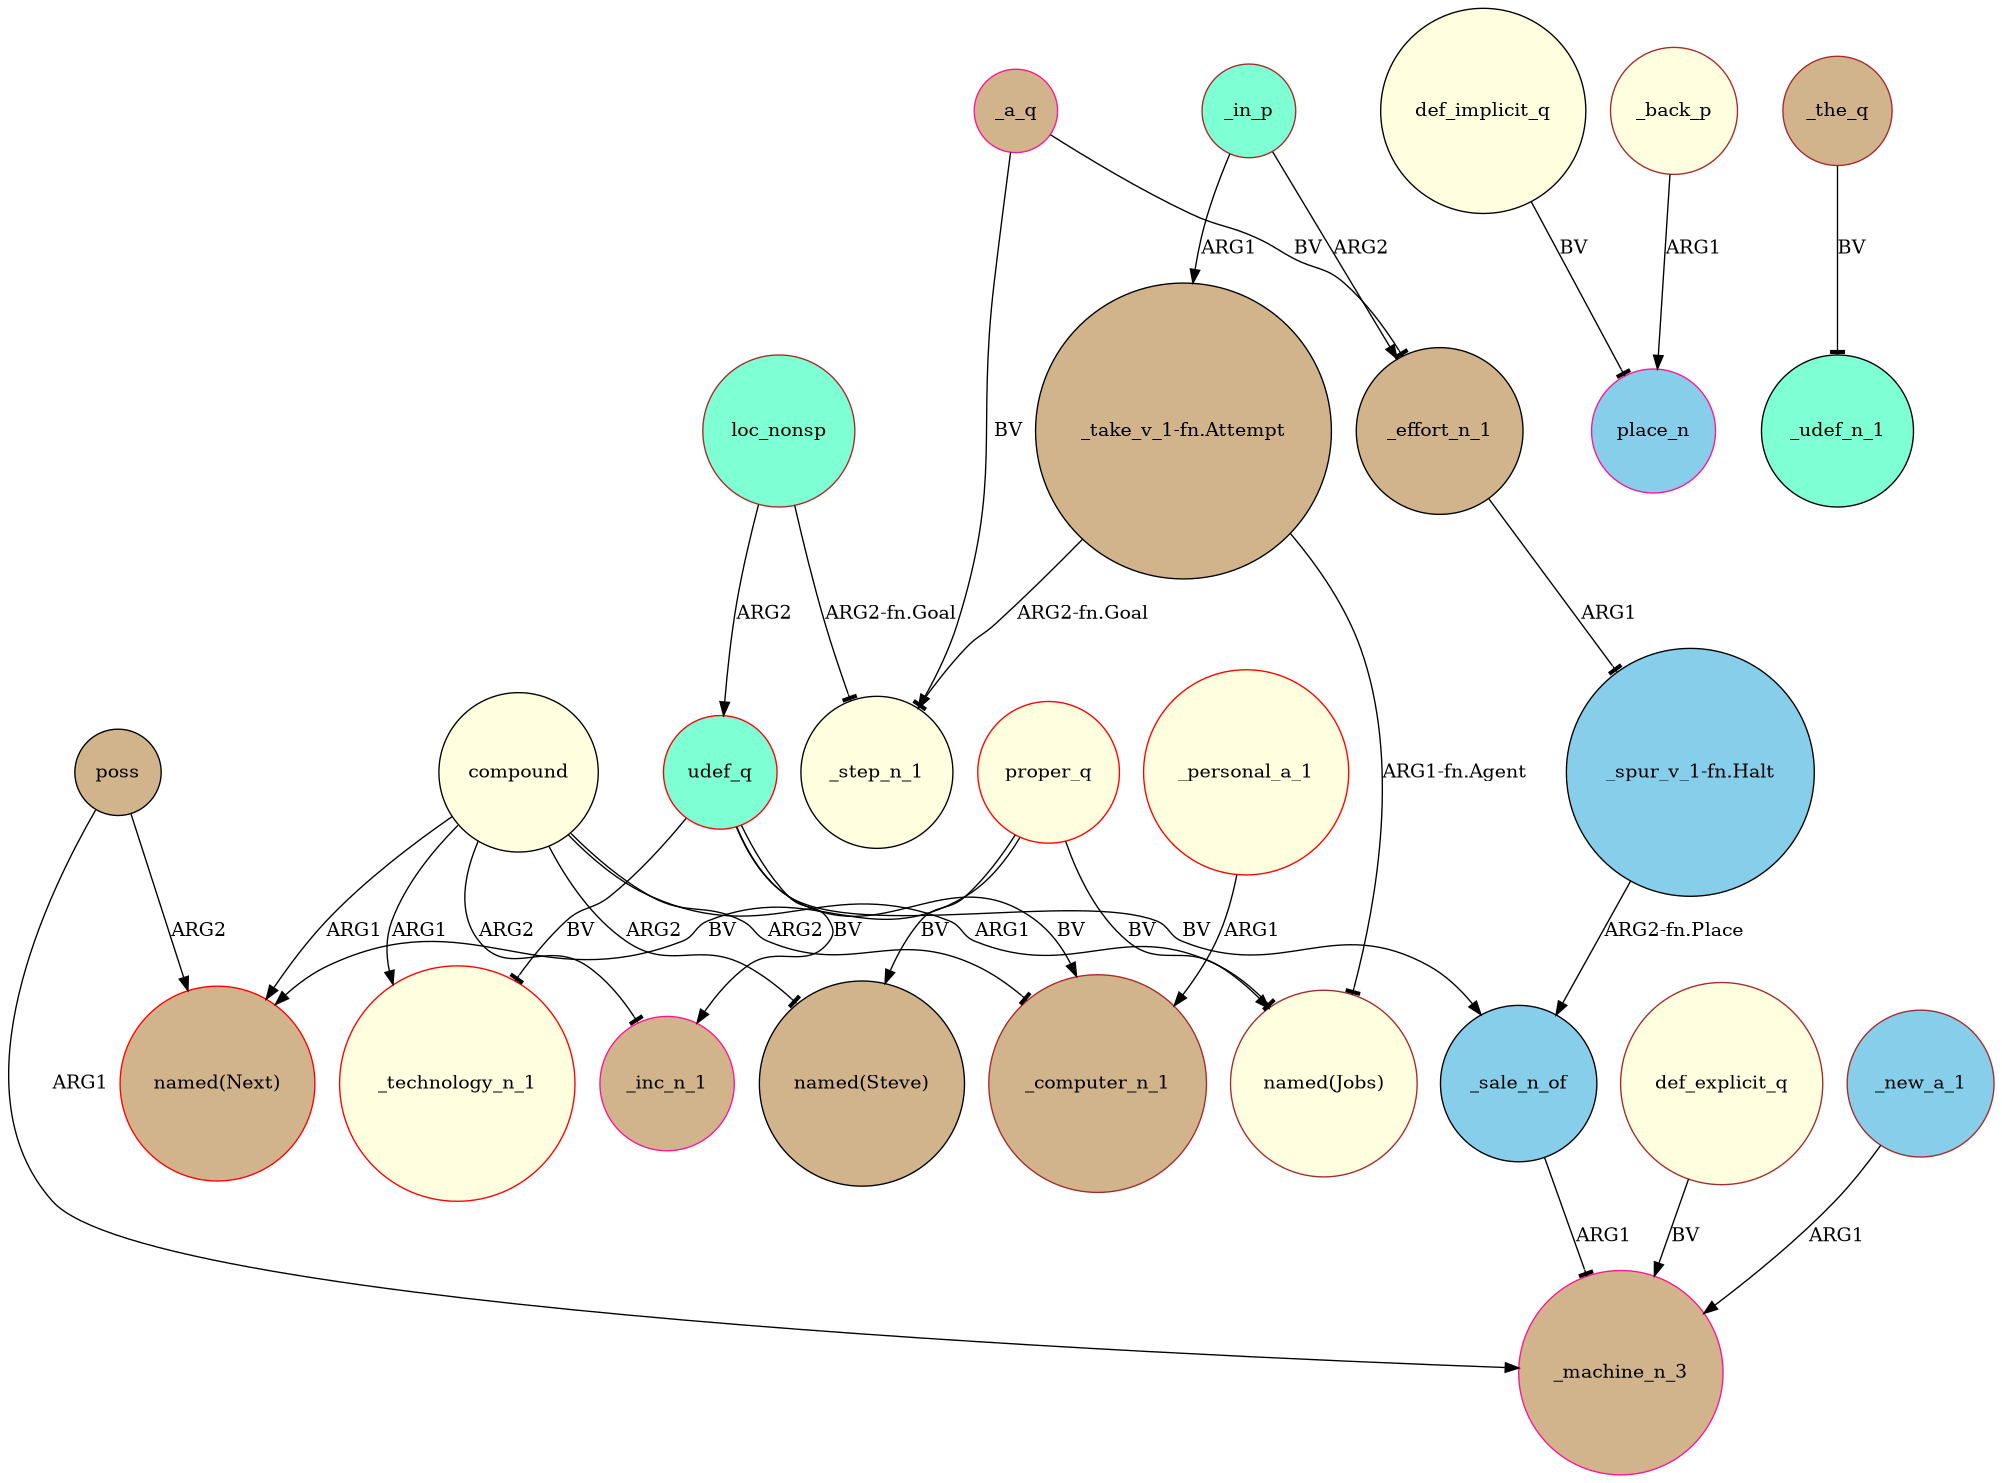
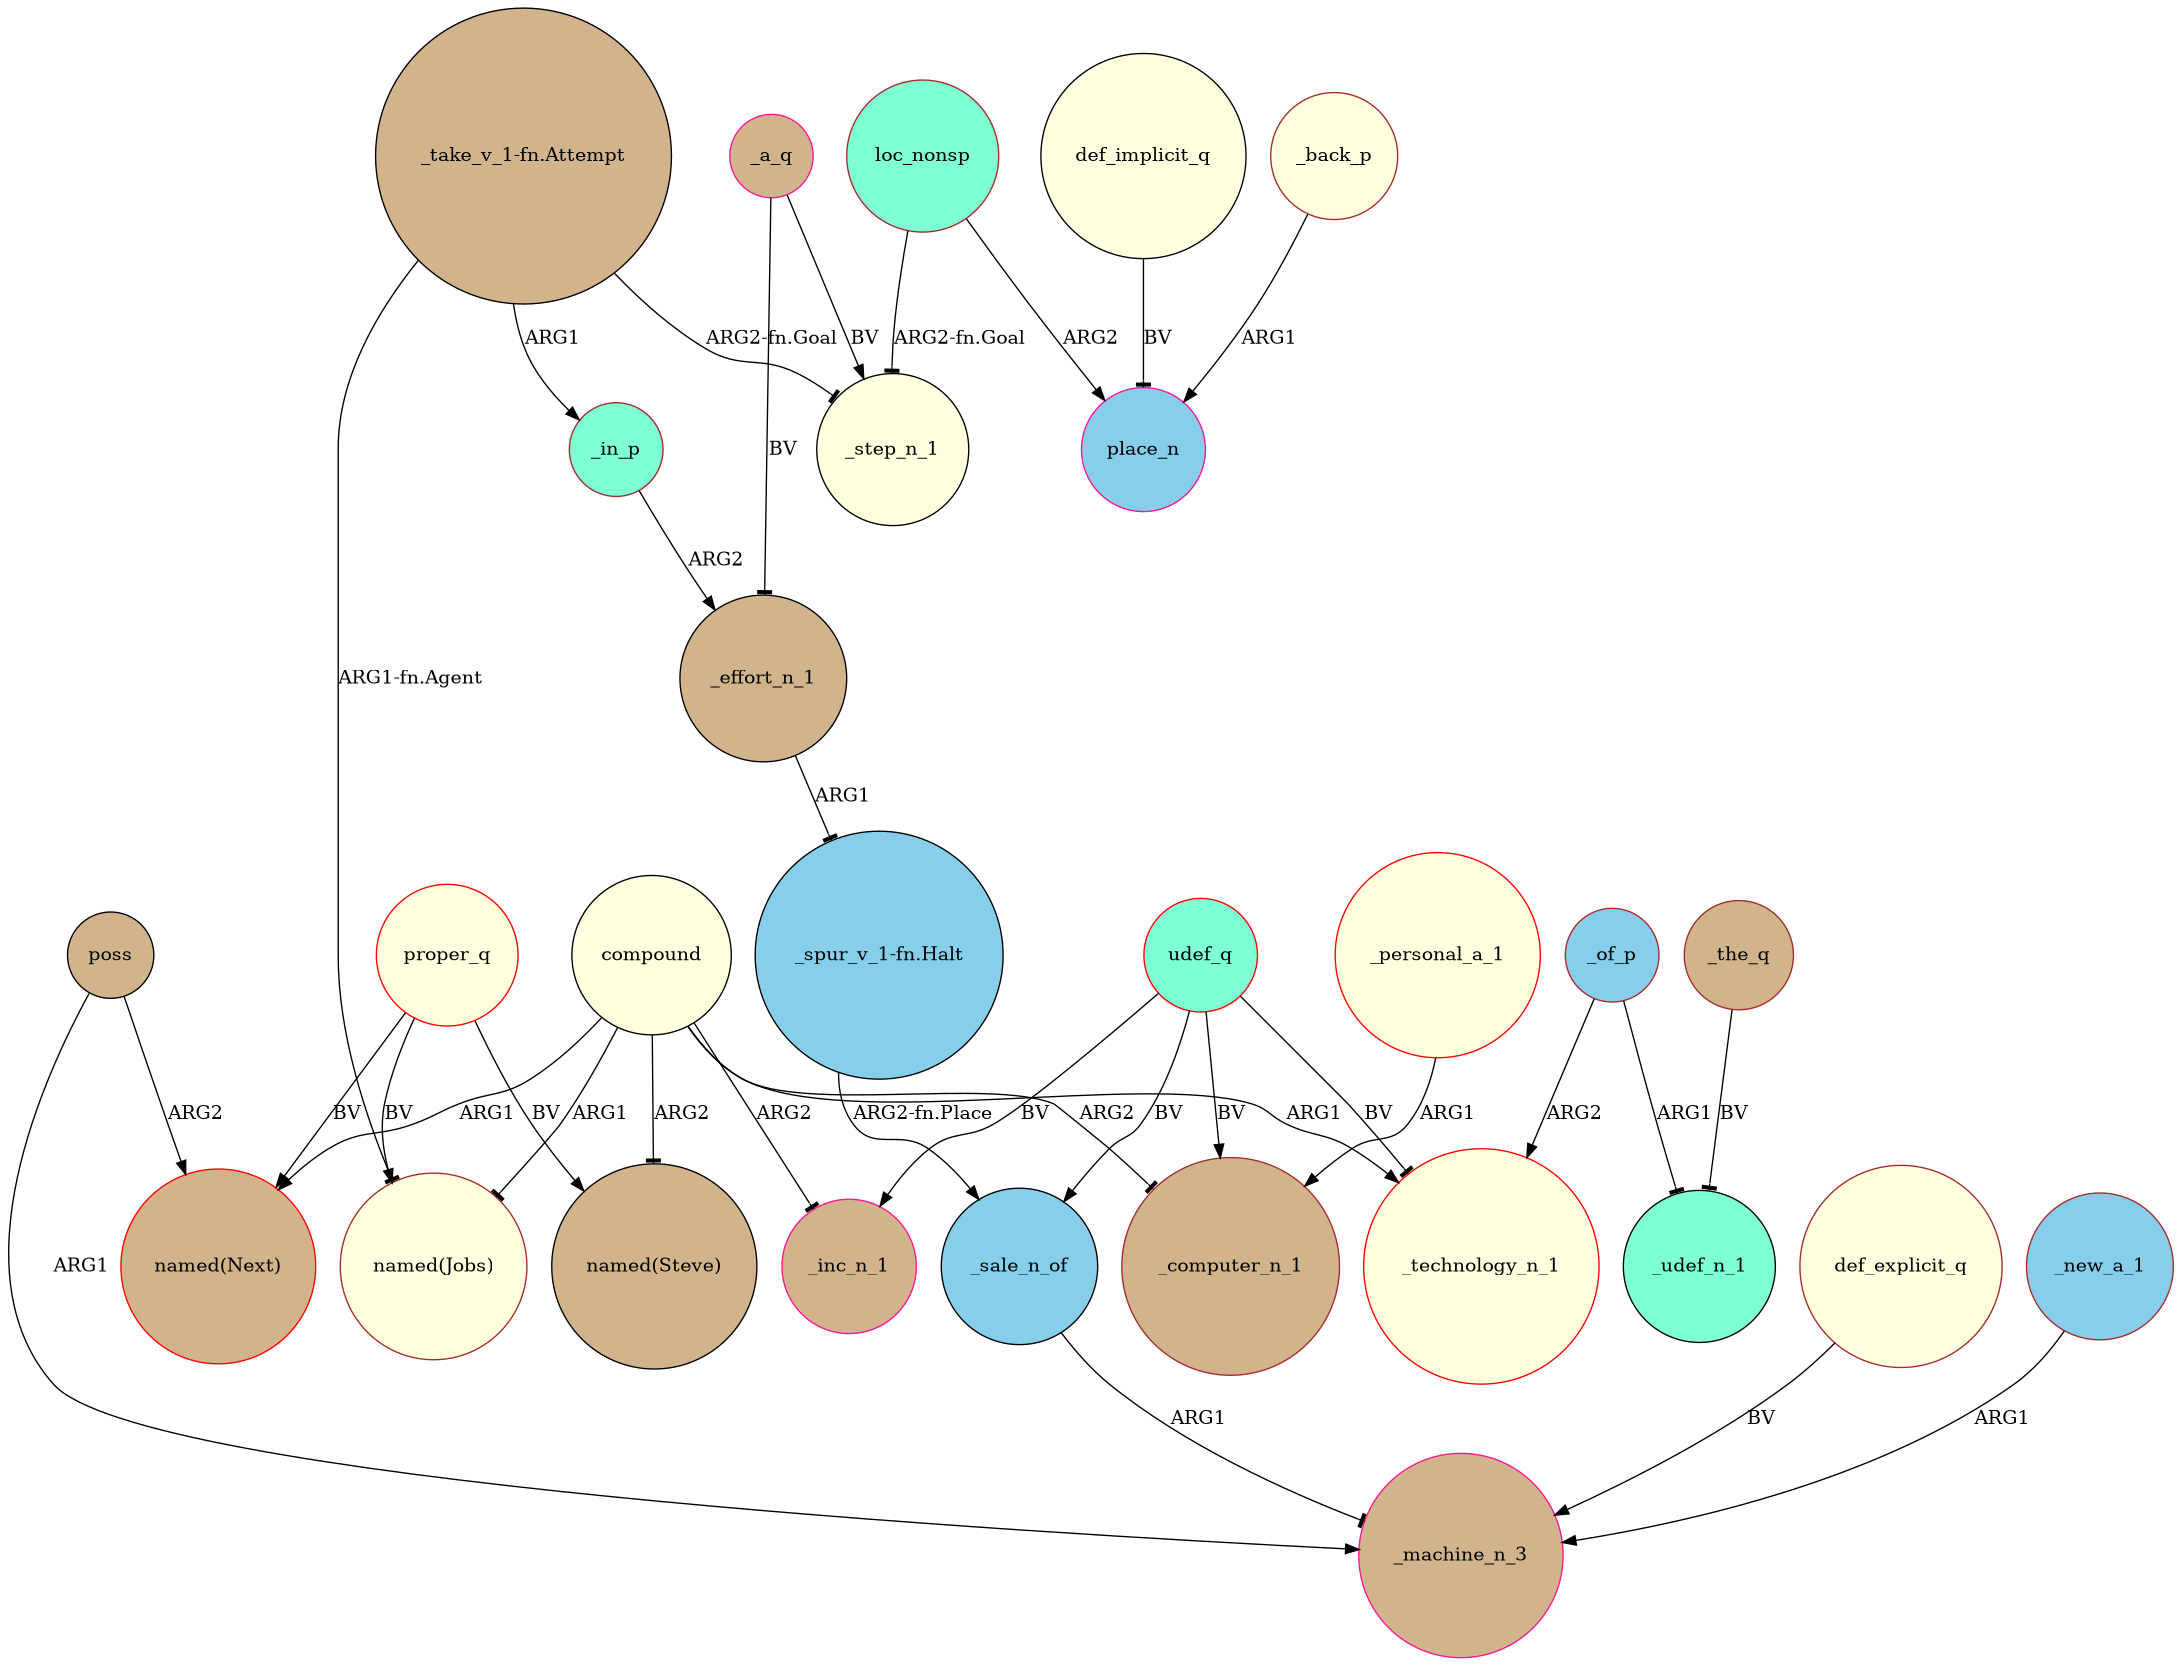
(1209, 211) -> (531, 362)
(737, 602) -> (1030, 305)
none -> (1612, 955)
